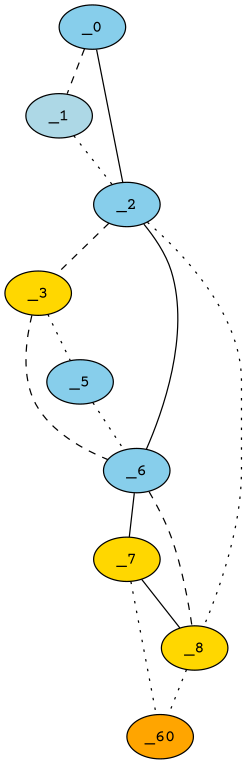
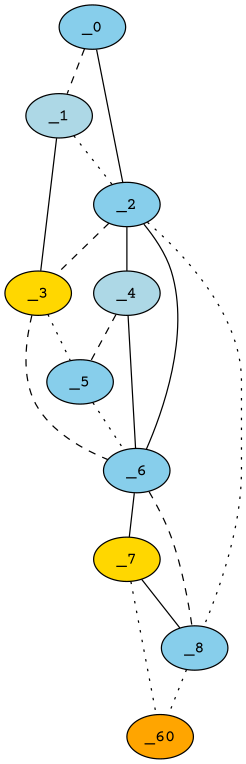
none -> (49, 204)
none -> (127, 293)
(195, 648) -> (195, 648)
